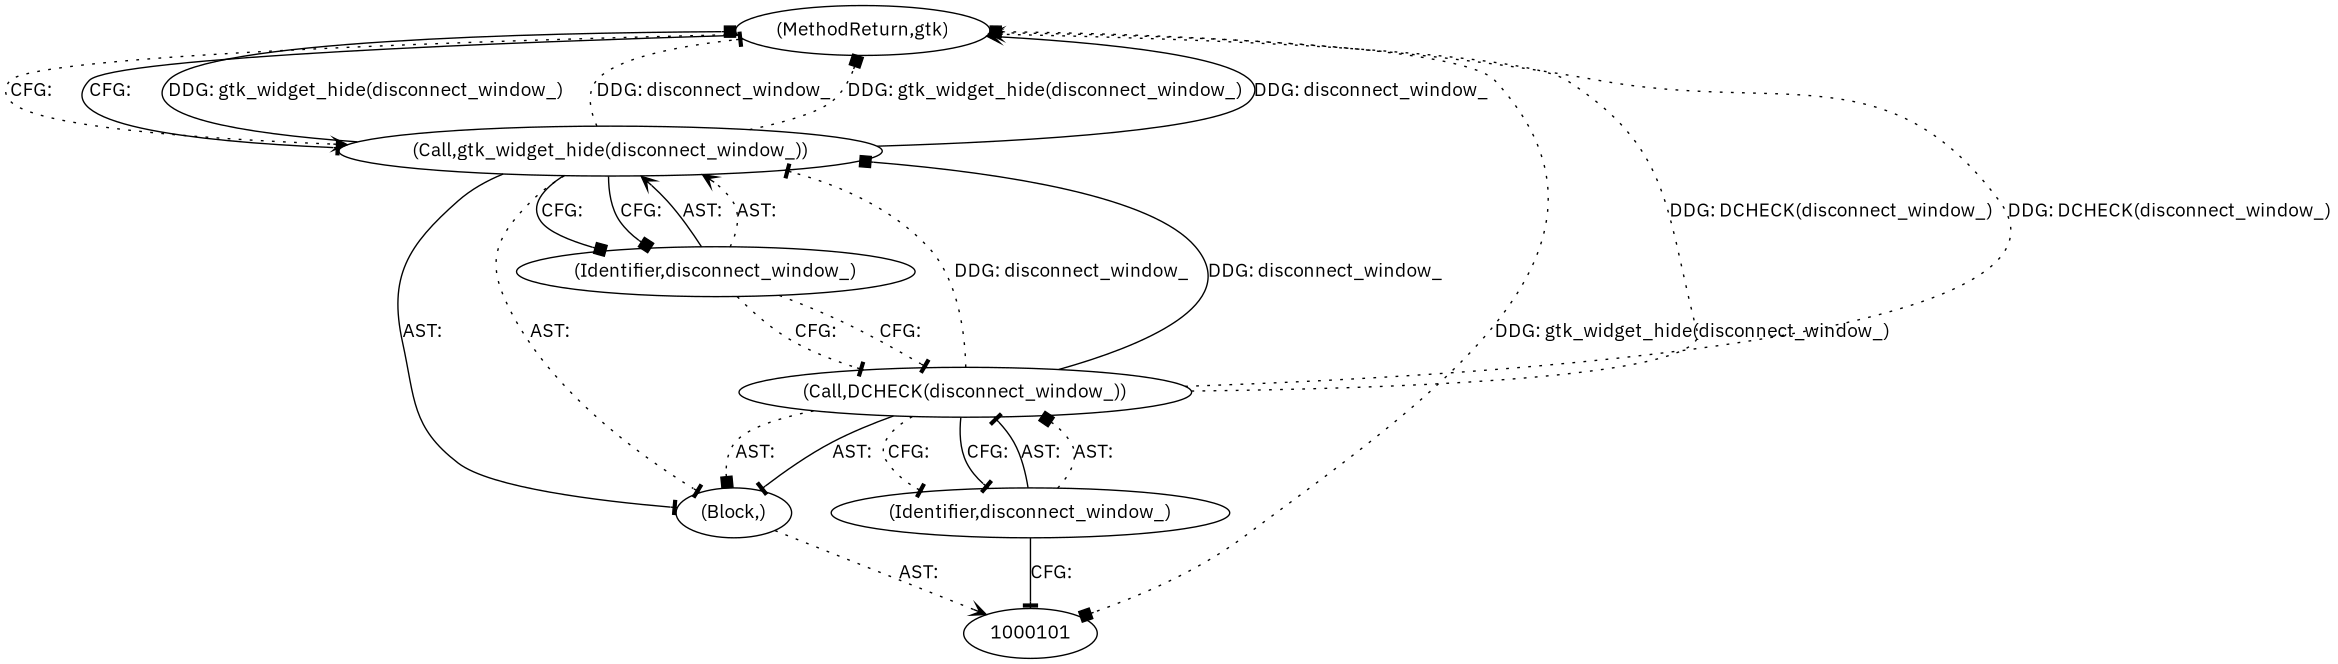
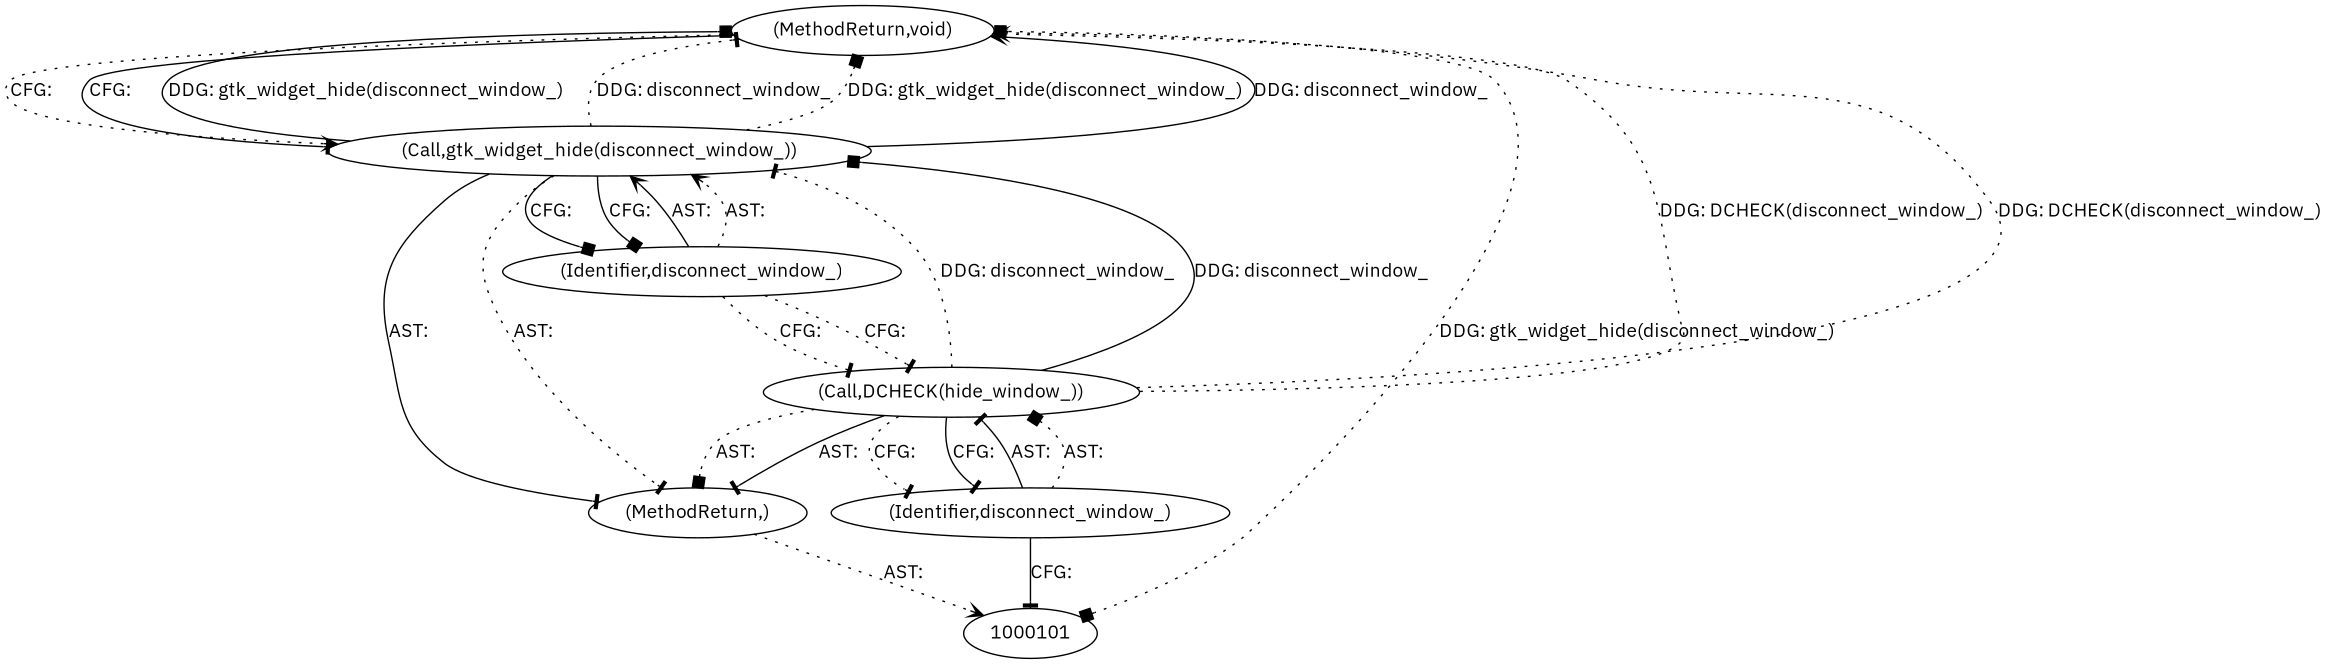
(863, 30) -> (863, 30)
(965, 392) -> (951, 392)
(734, 513) -> (698, 513)
